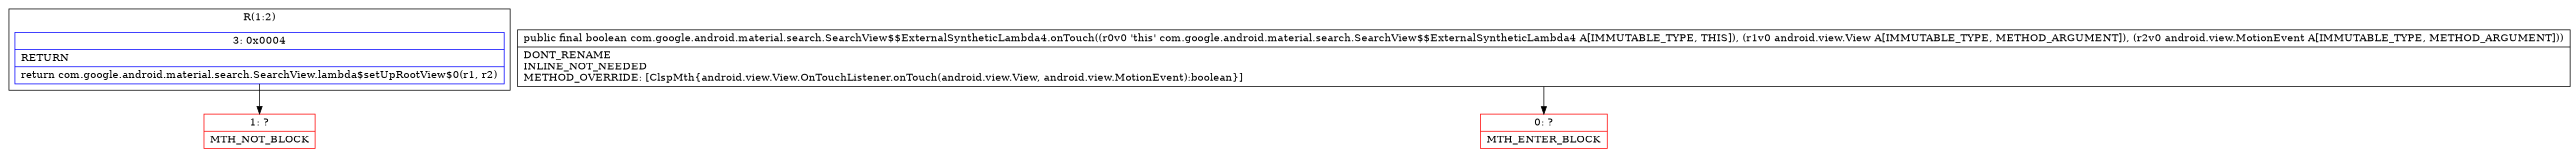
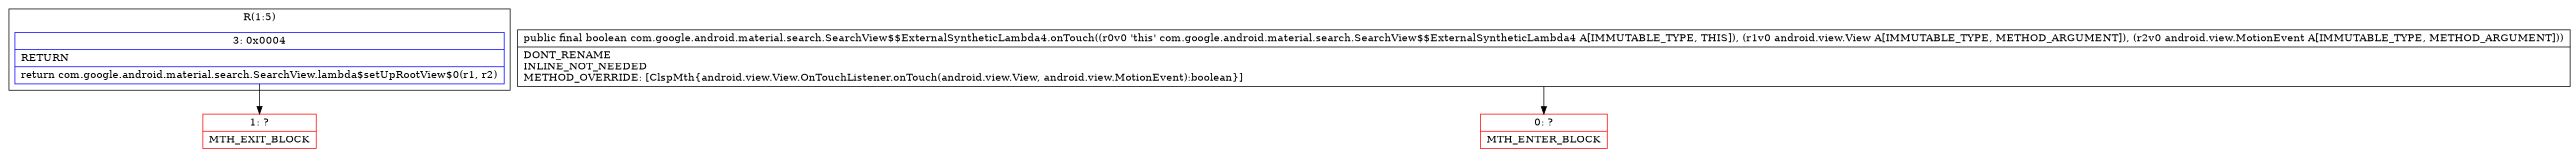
(260, 18) -> (260, 18)
(260, 139) -> (260, 139)
